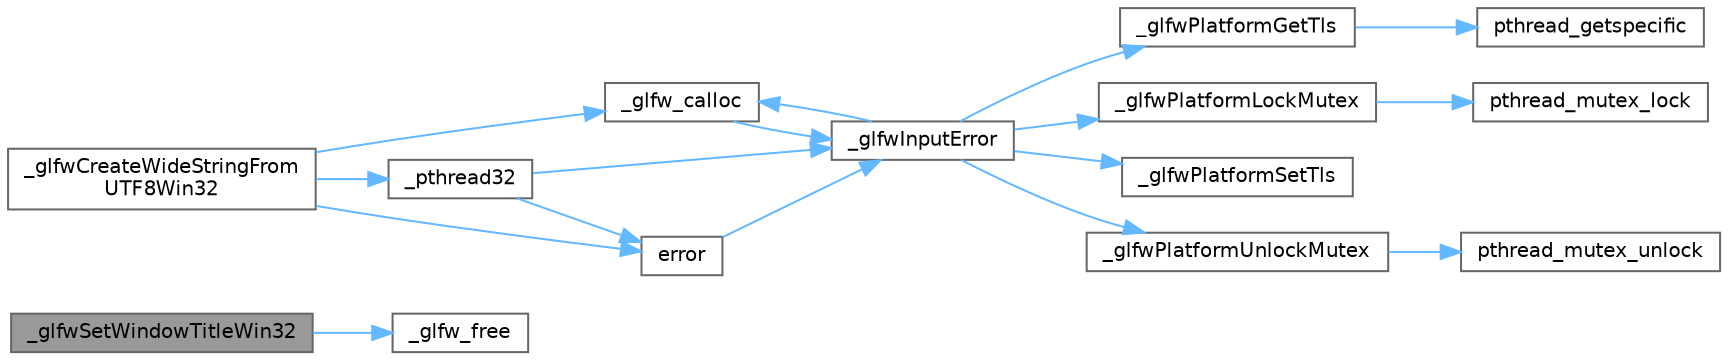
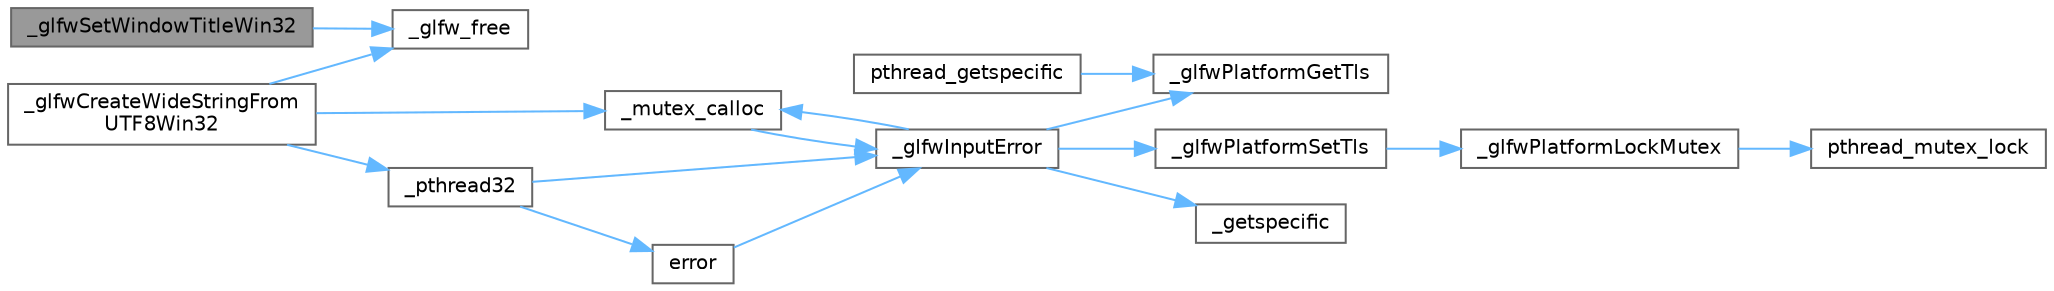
(1406, 27) -> (1107, 74)
(682, 102) -> (693, 110)
(1046, 126) -> (1413, 149)
(468, 229) -> (321, 69)
(1237, 252) -> (1271, 224)
(1591, 252) -> none
